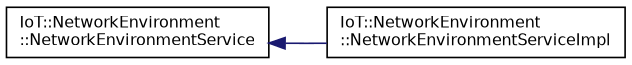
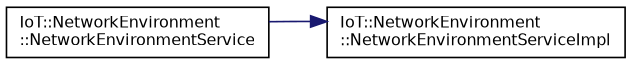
(306, 43) -> (290, 22)
